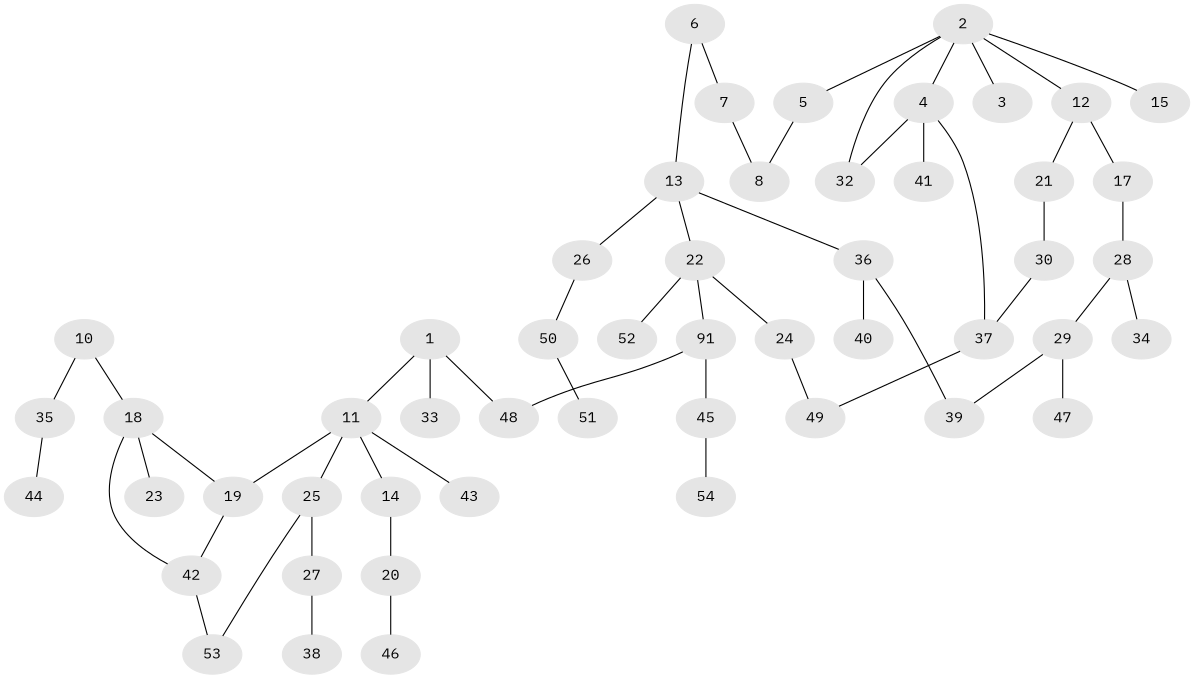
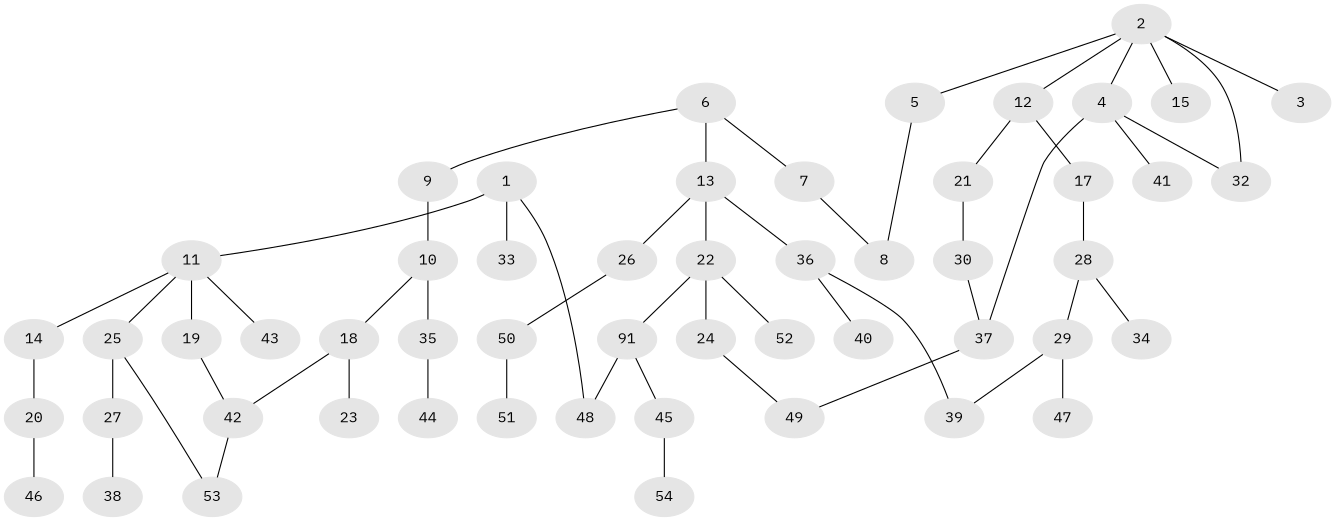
none -> (428, 182)
(183, 458) -> none
